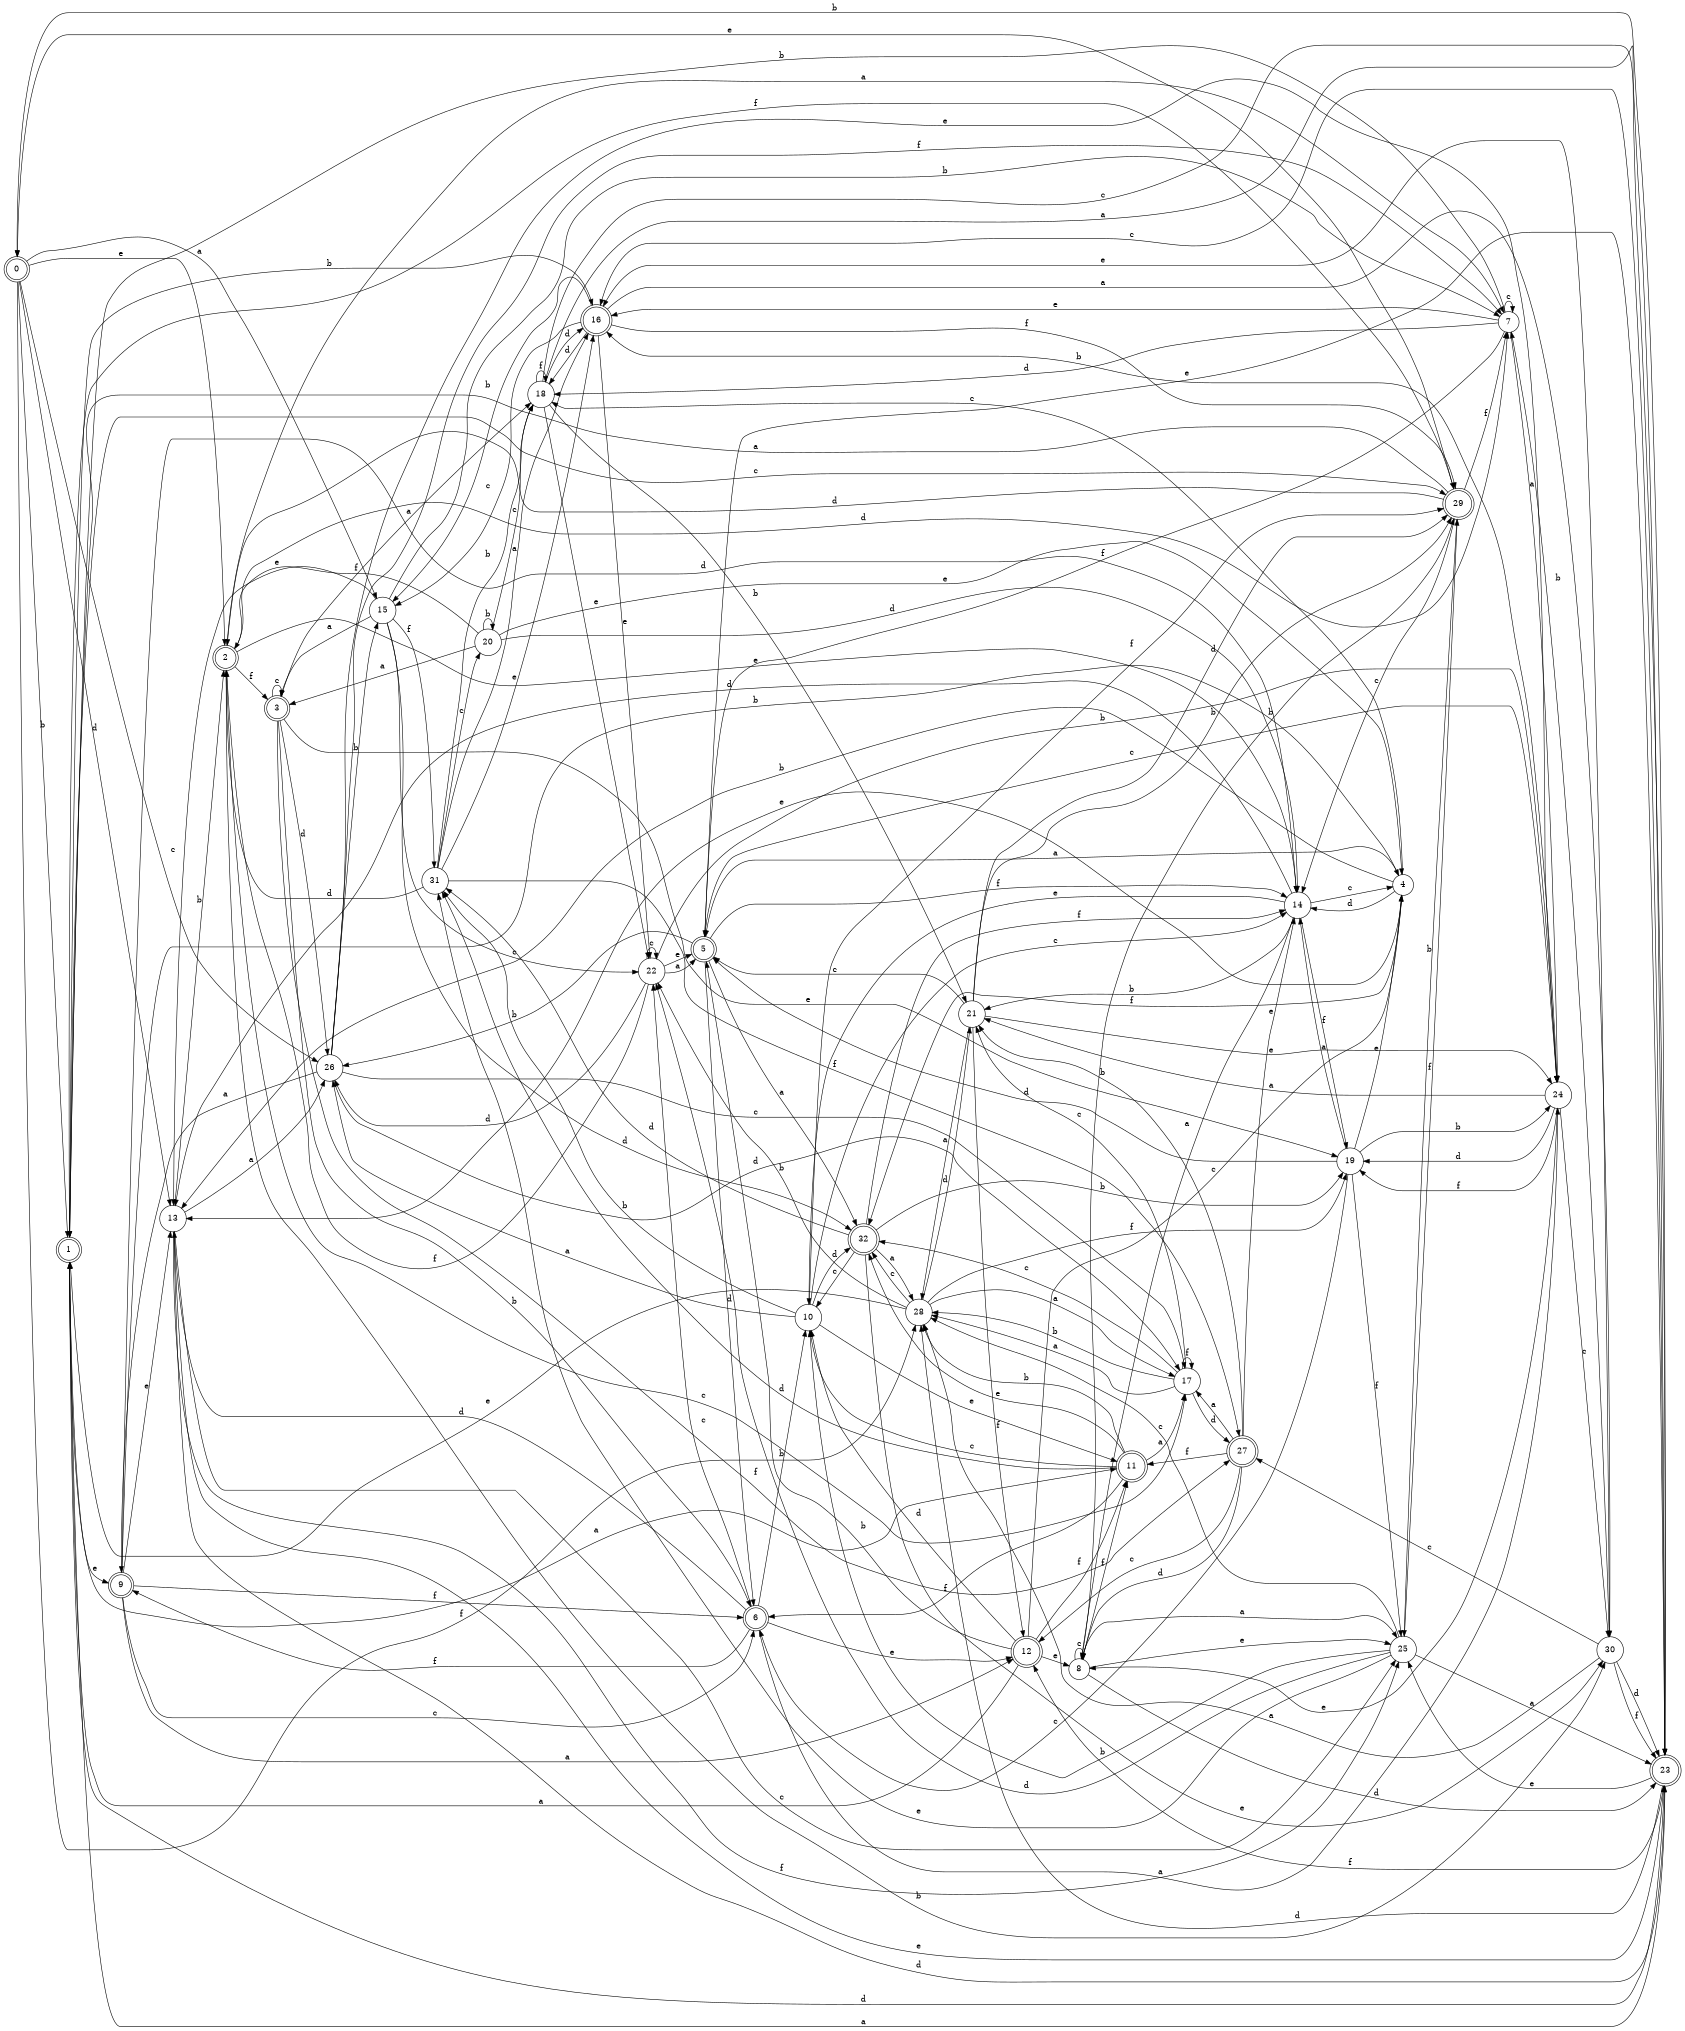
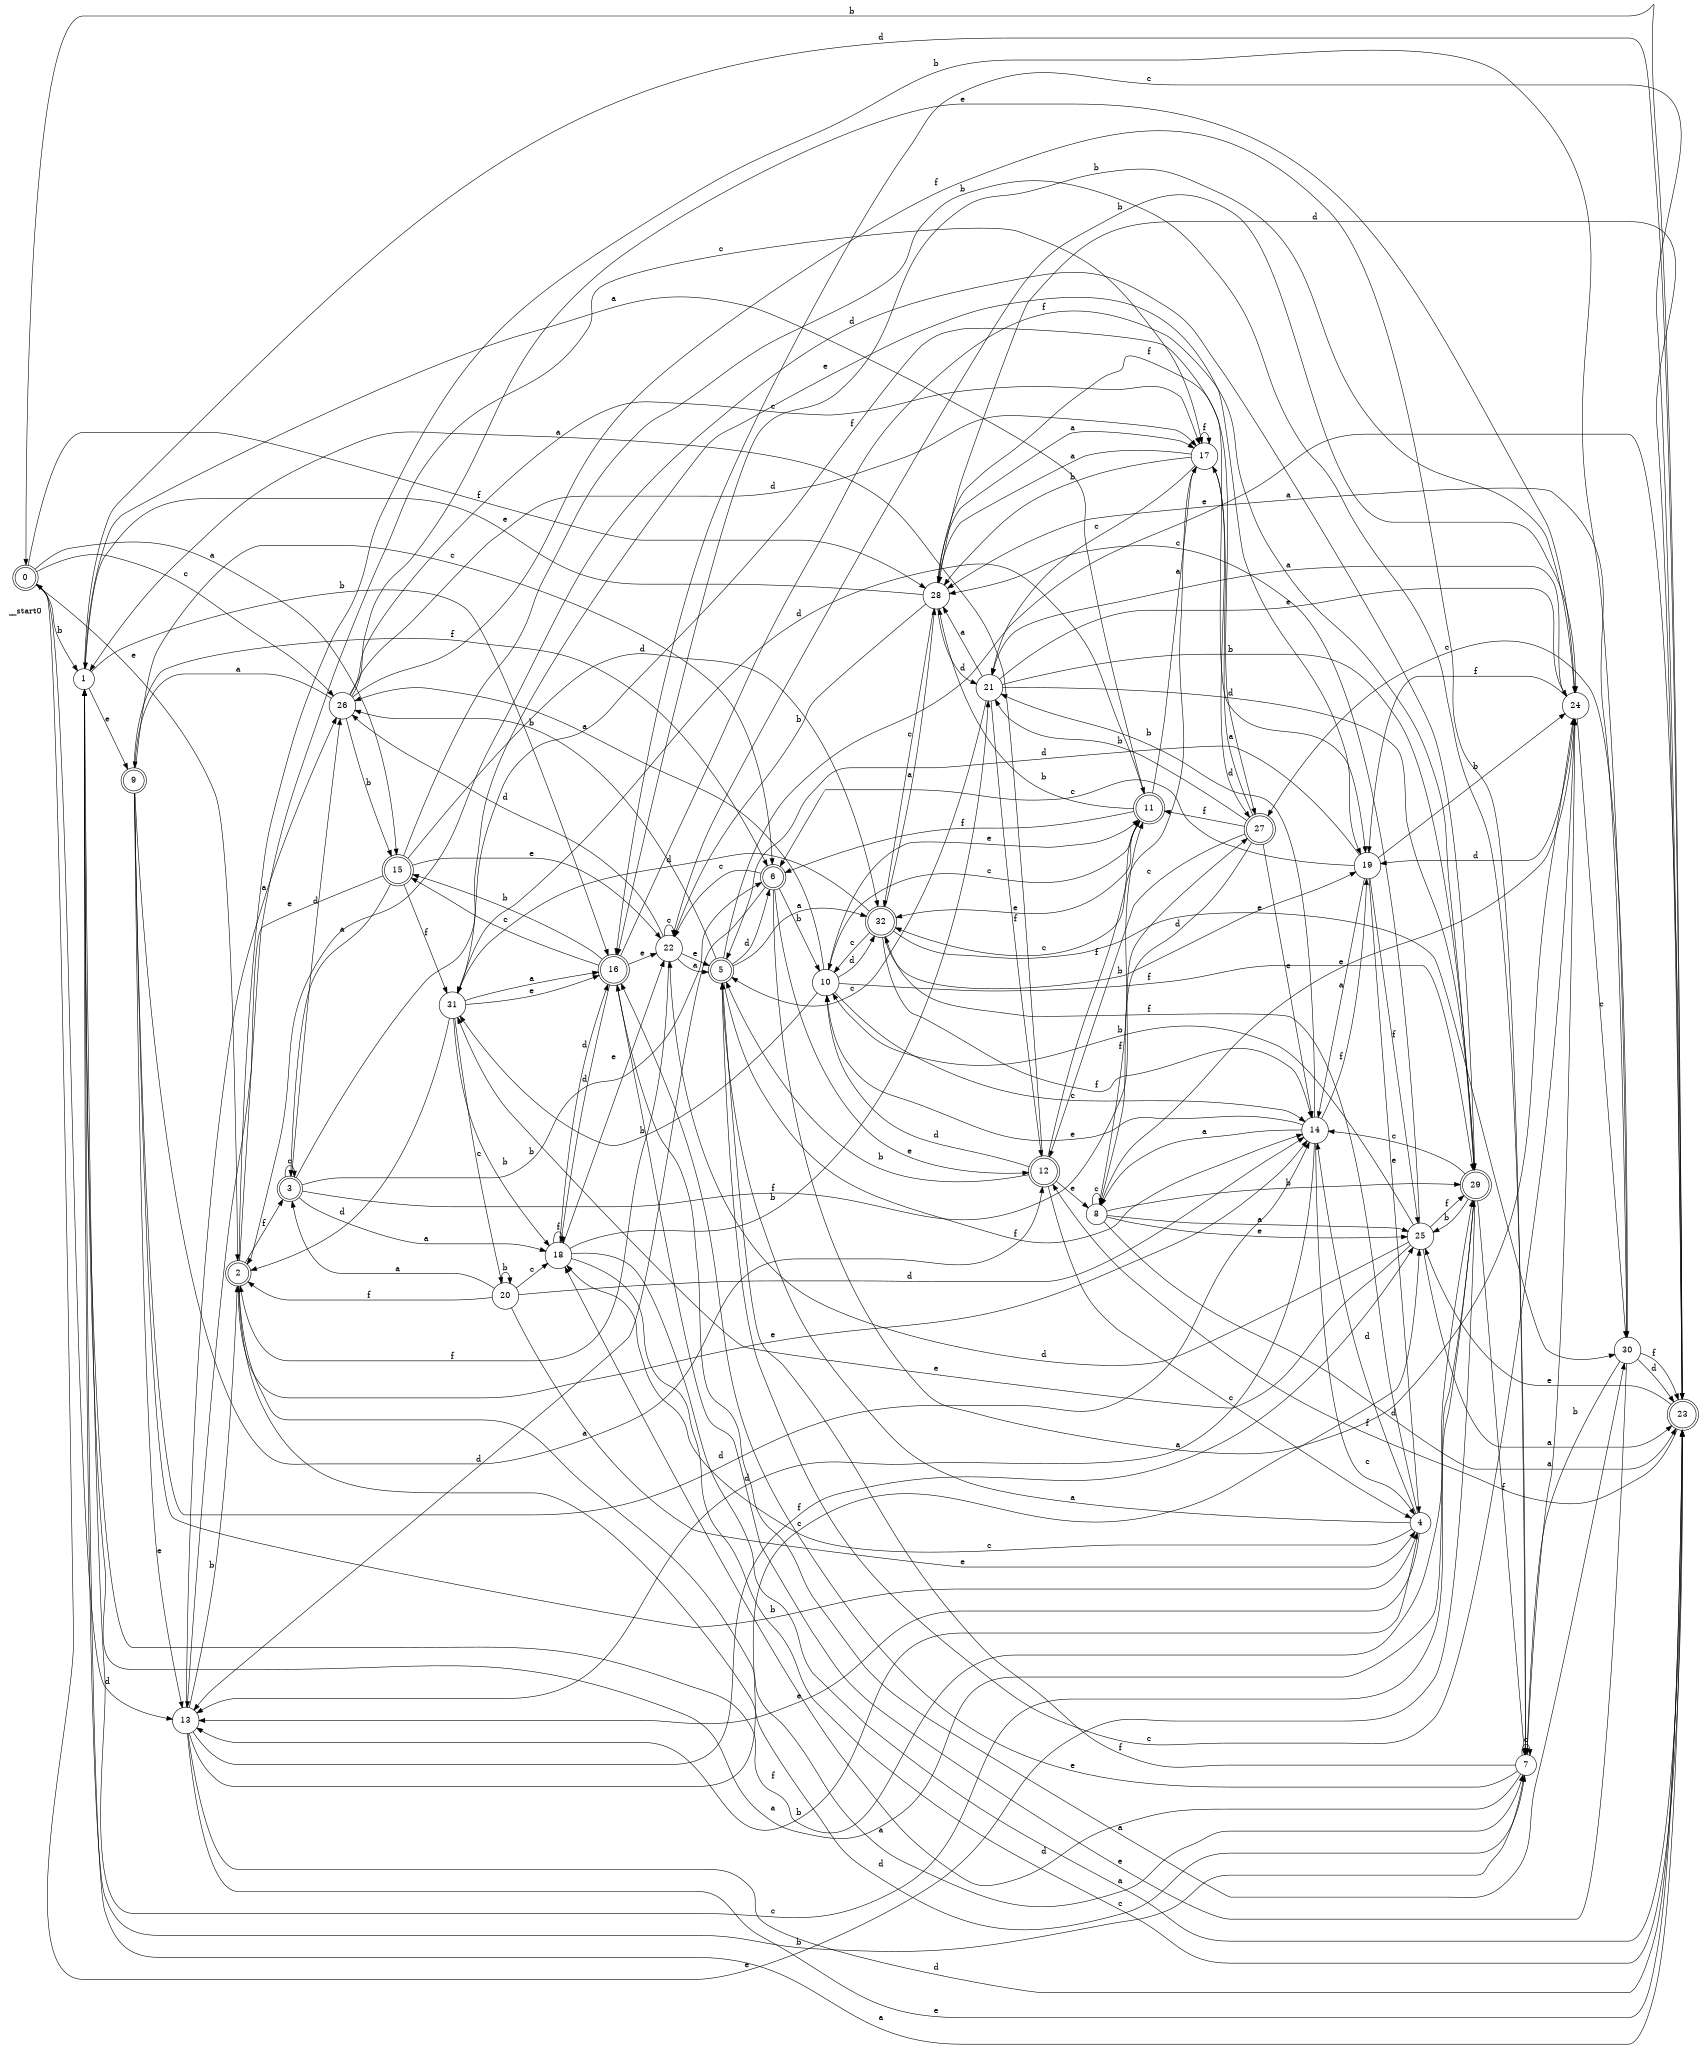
(383, 610) -> (398, 870)
none -> (25, 611)
(515, 952) -> (532, 854)
(69, 1250) -> (84, 679)
(444, 1667) -> none
